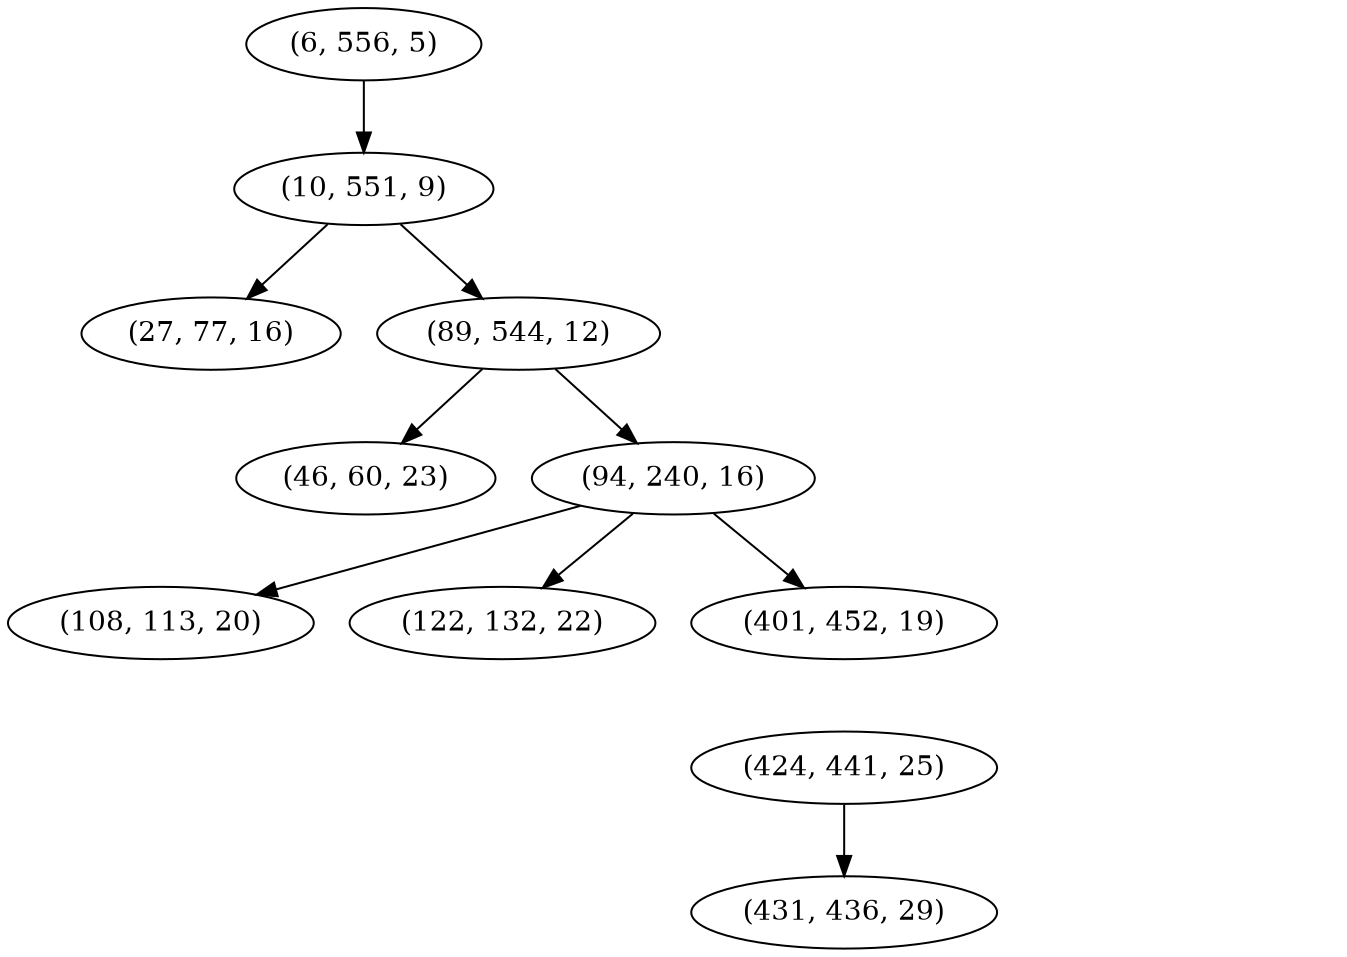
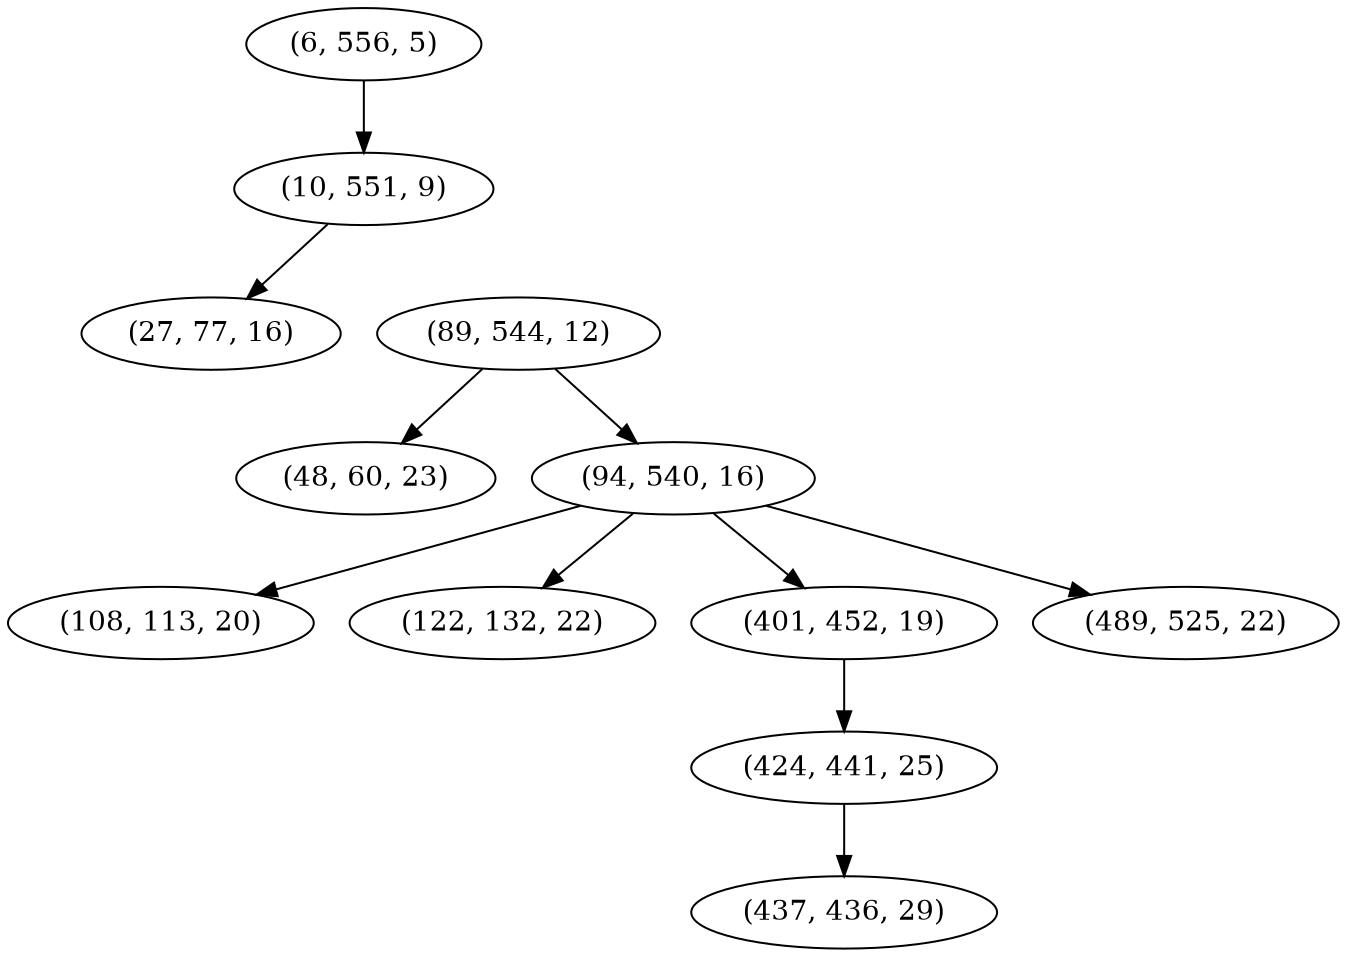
(434, 254) -> none
(366, 478) -> (366, 478)
(673, 478) -> (673, 478)
none -> (1186, 623)
none -> (844, 686)
(844, 912) -> (844, 912)
